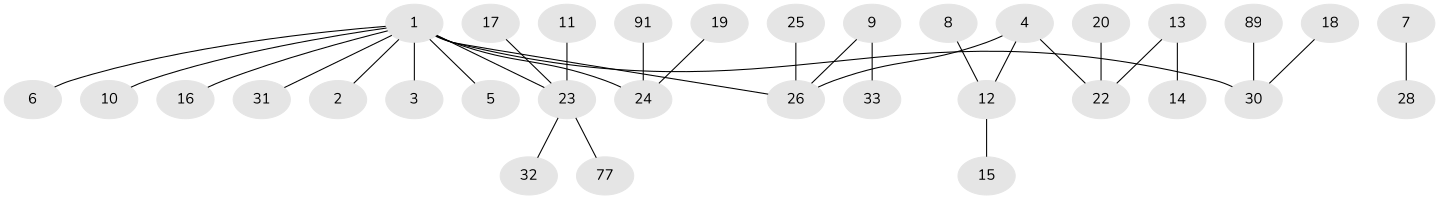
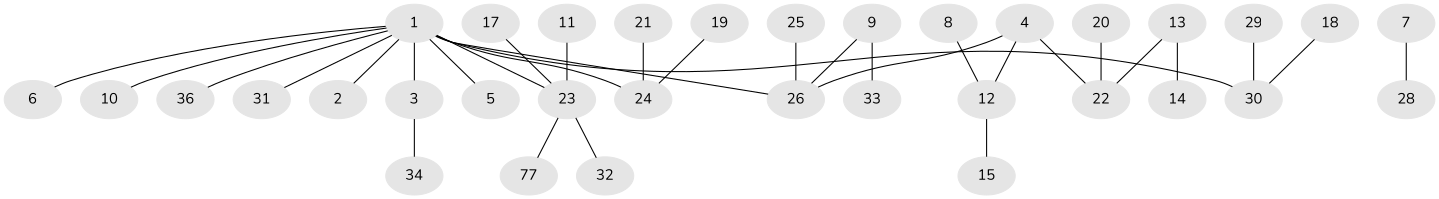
(643, 23) -> (643, 23)
(1254, 23) -> (1254, 23)
(185, 100) -> (185, 100)
none -> (414, 176)
